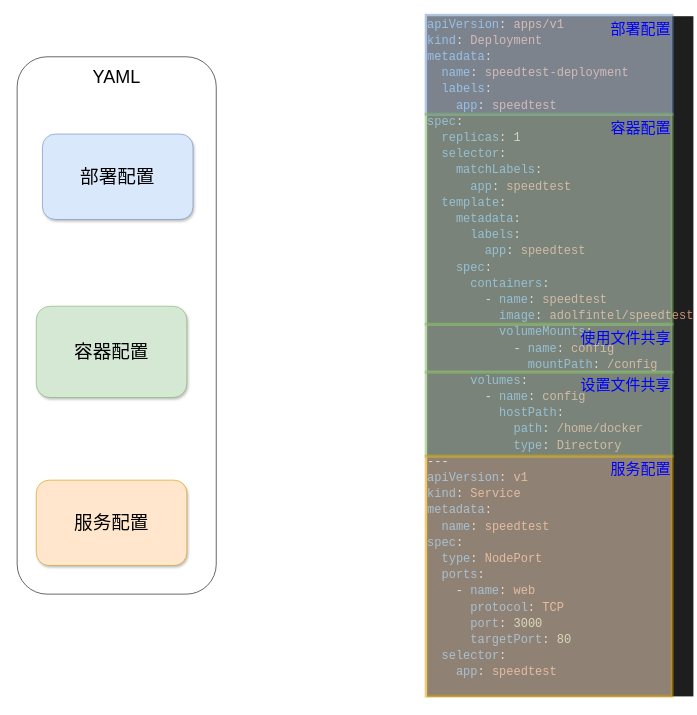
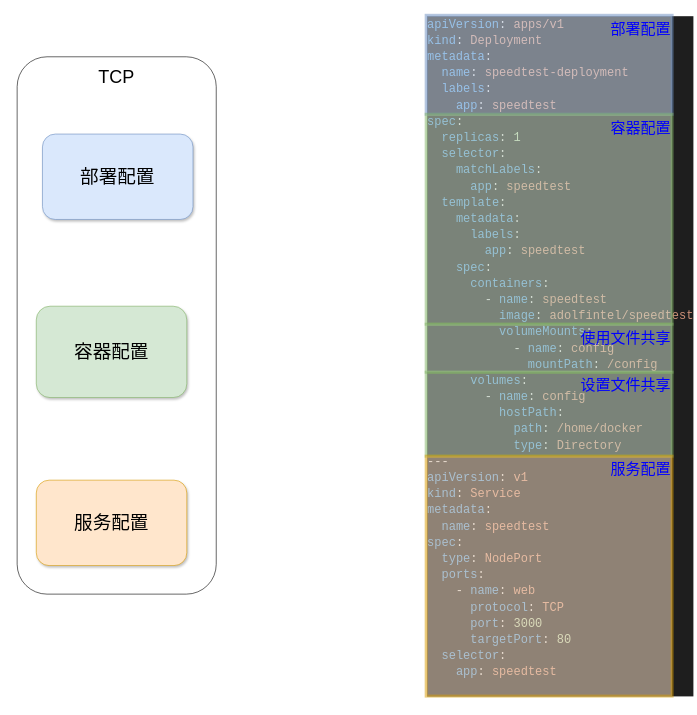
(117, 78) -> (117, 78)
